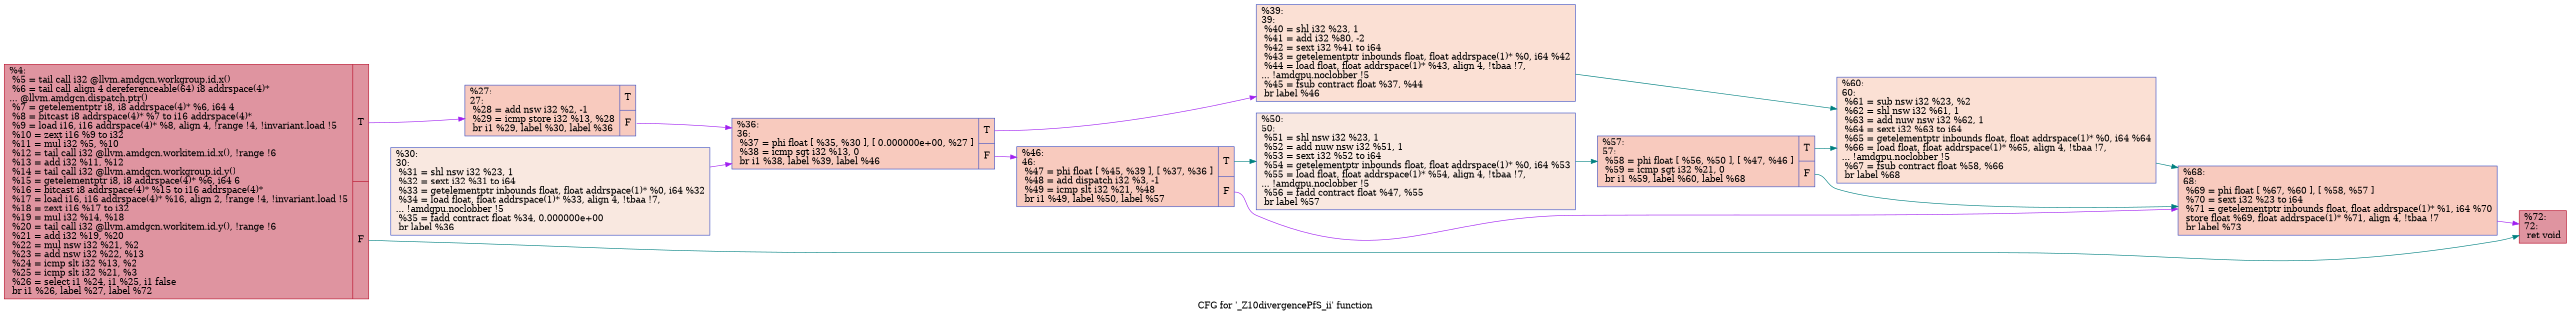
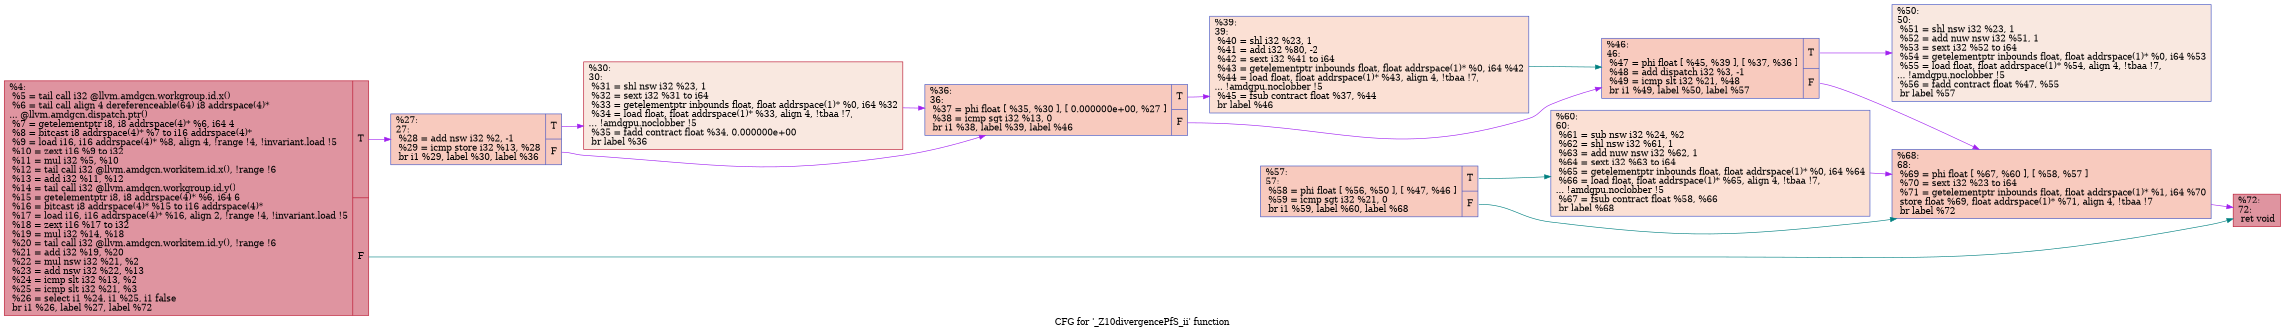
(1703, 91) -> (1562, 67)
(1906, 102) -> (1620, 135)
none -> (570, 126)
(1242, 161) -> (1853, 53)
(1583, 161) -> none
(2164, 165) -> (1878, 173)
(550, 191) -> (743, 106)
(2212, 228) -> (1926, 211)
